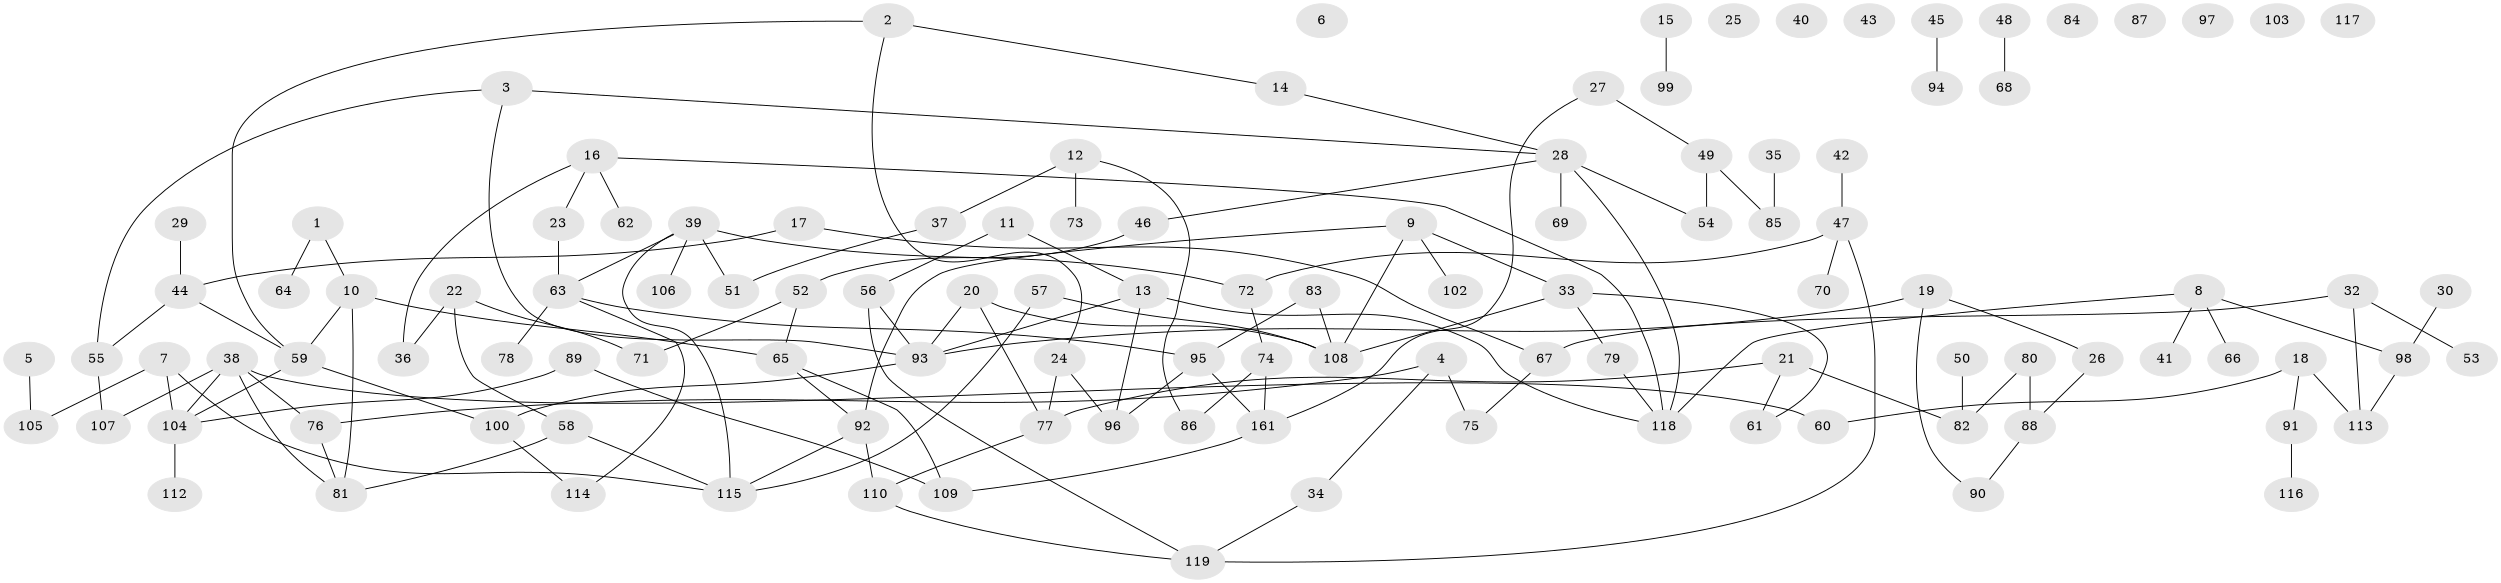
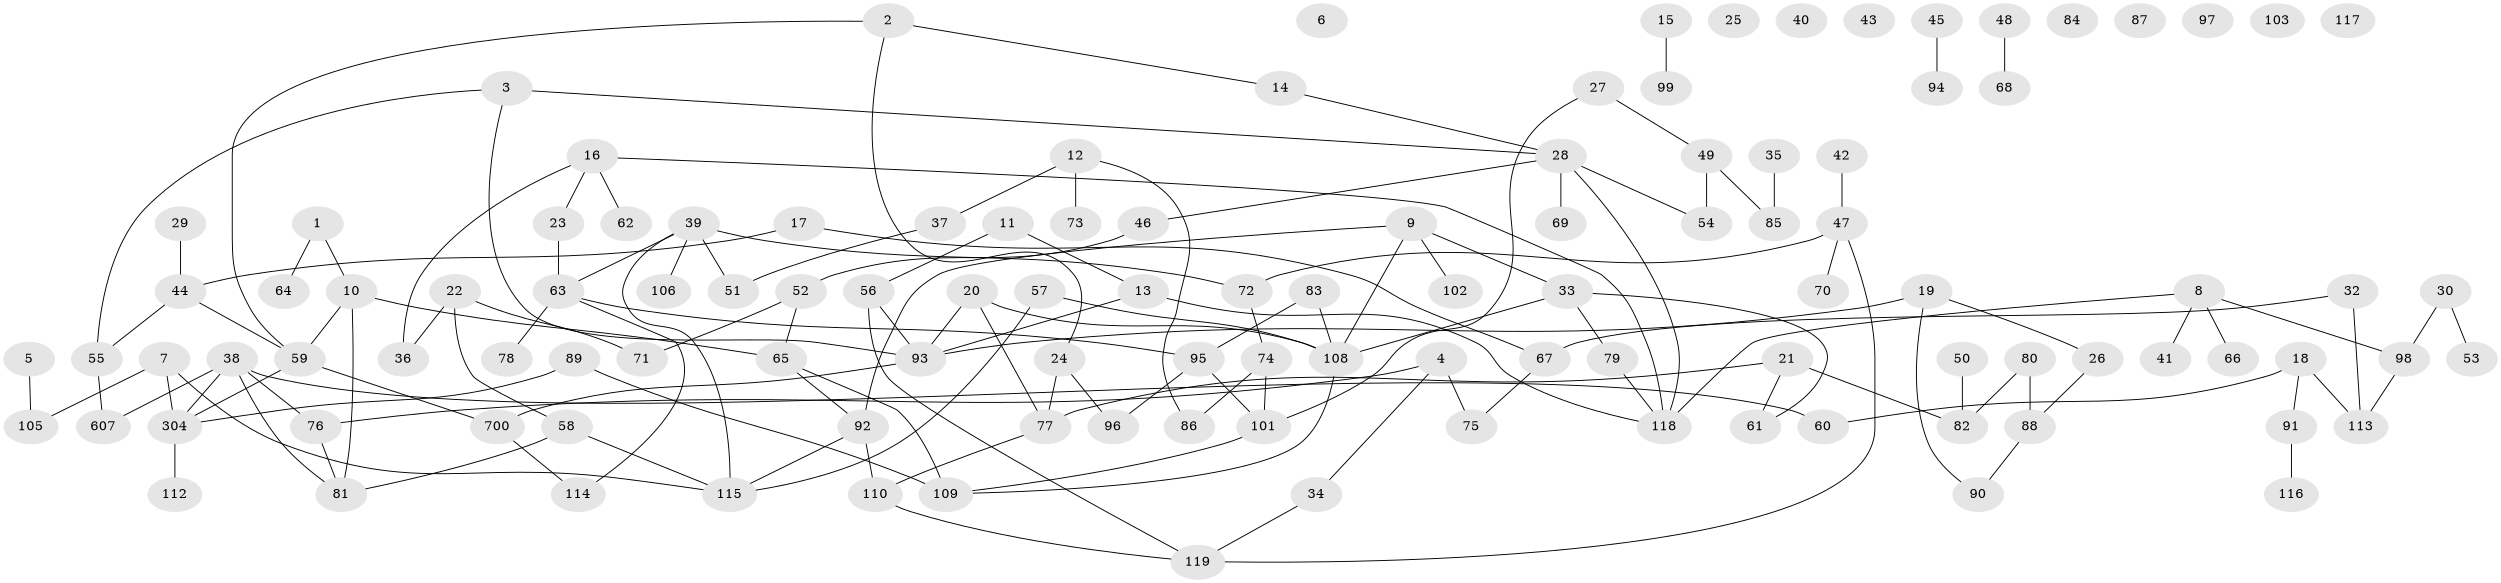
(2412, 325) -> (2459, 325)
(1128, 359) -> none
(103, 427) -> (103, 427)
(175, 427) -> (175, 427)
(497, 427) -> (497, 427)
(1264, 427) -> (1264, 427)
none -> (1177, 478)
